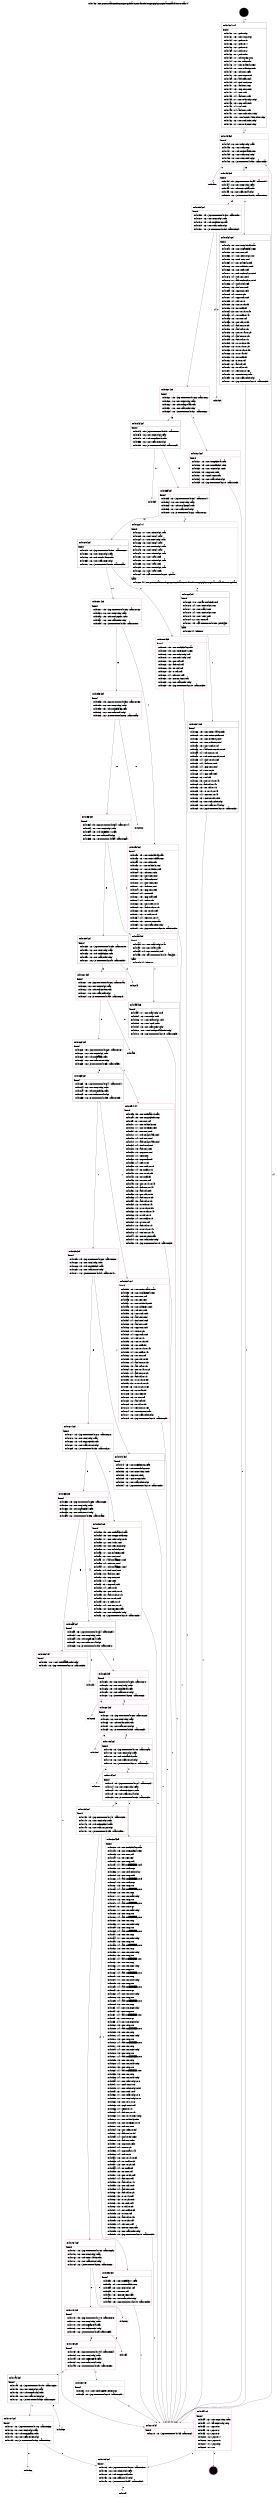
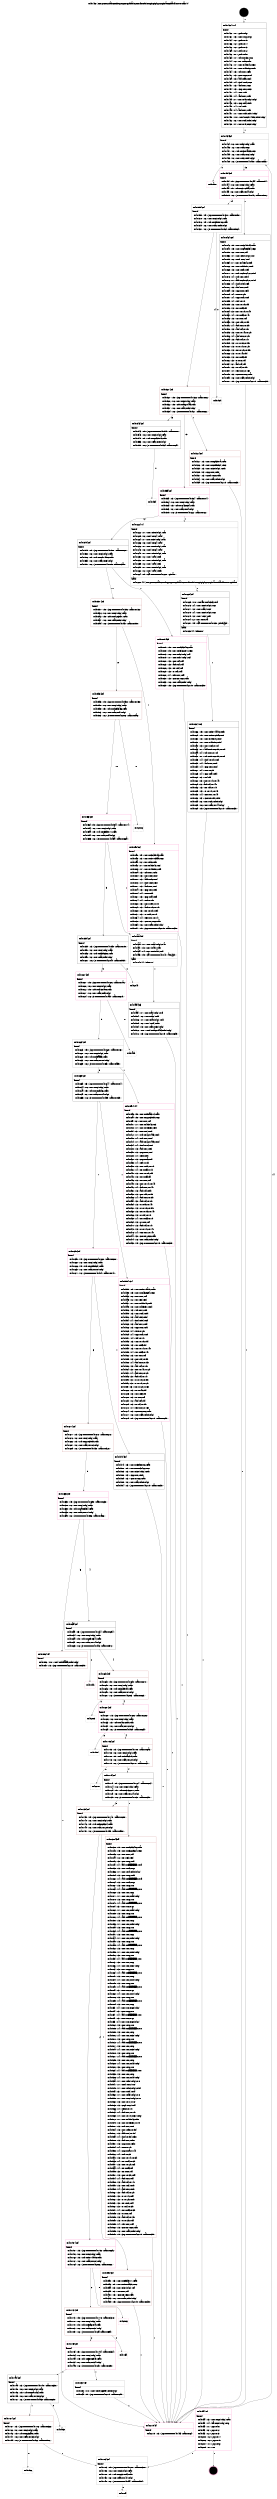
(170, 468) -> (185, 451)
(116, 1570) -> none
